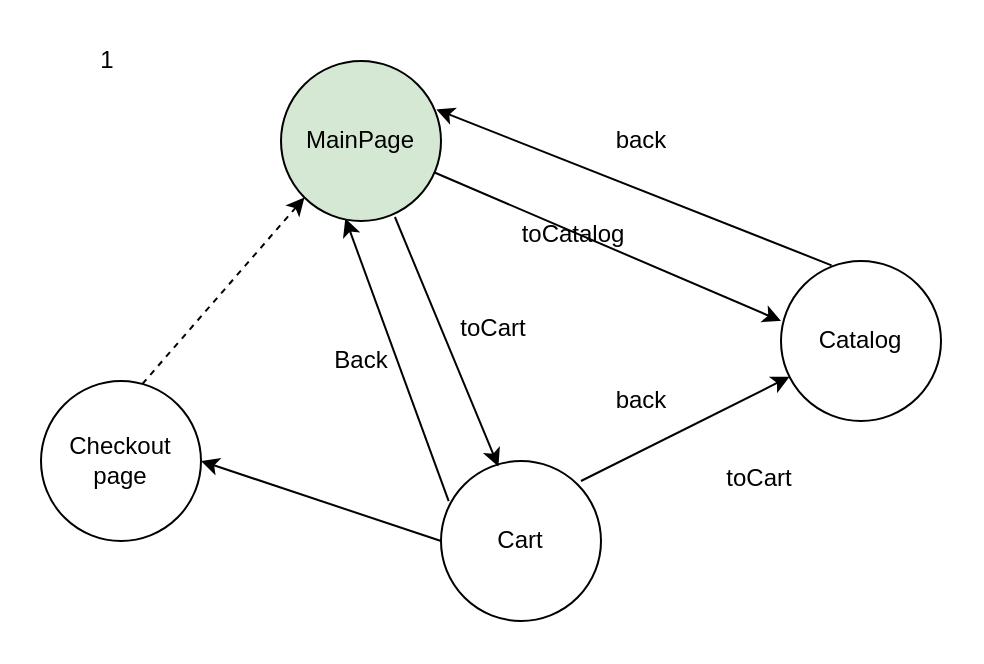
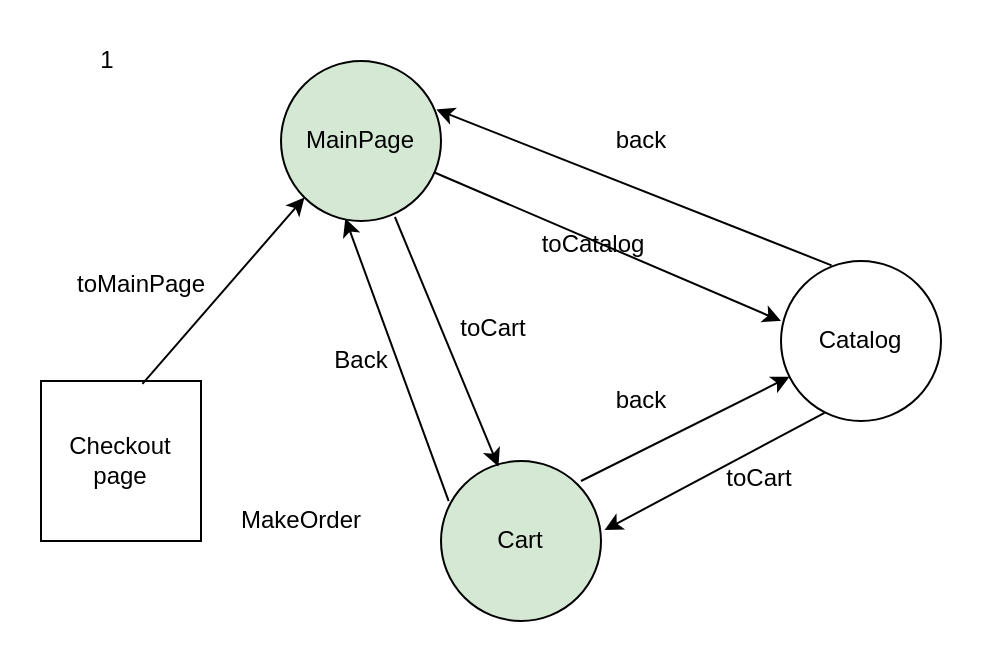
(573, 235) -> (593, 245)
none -> (141, 285)
(218, 297) -> (218, 297)
(121, 461) -> (121, 461)
none -> (720, 468)
(327, 503) -> none
none -> (301, 521)
(521, 541) -> (521, 541)
